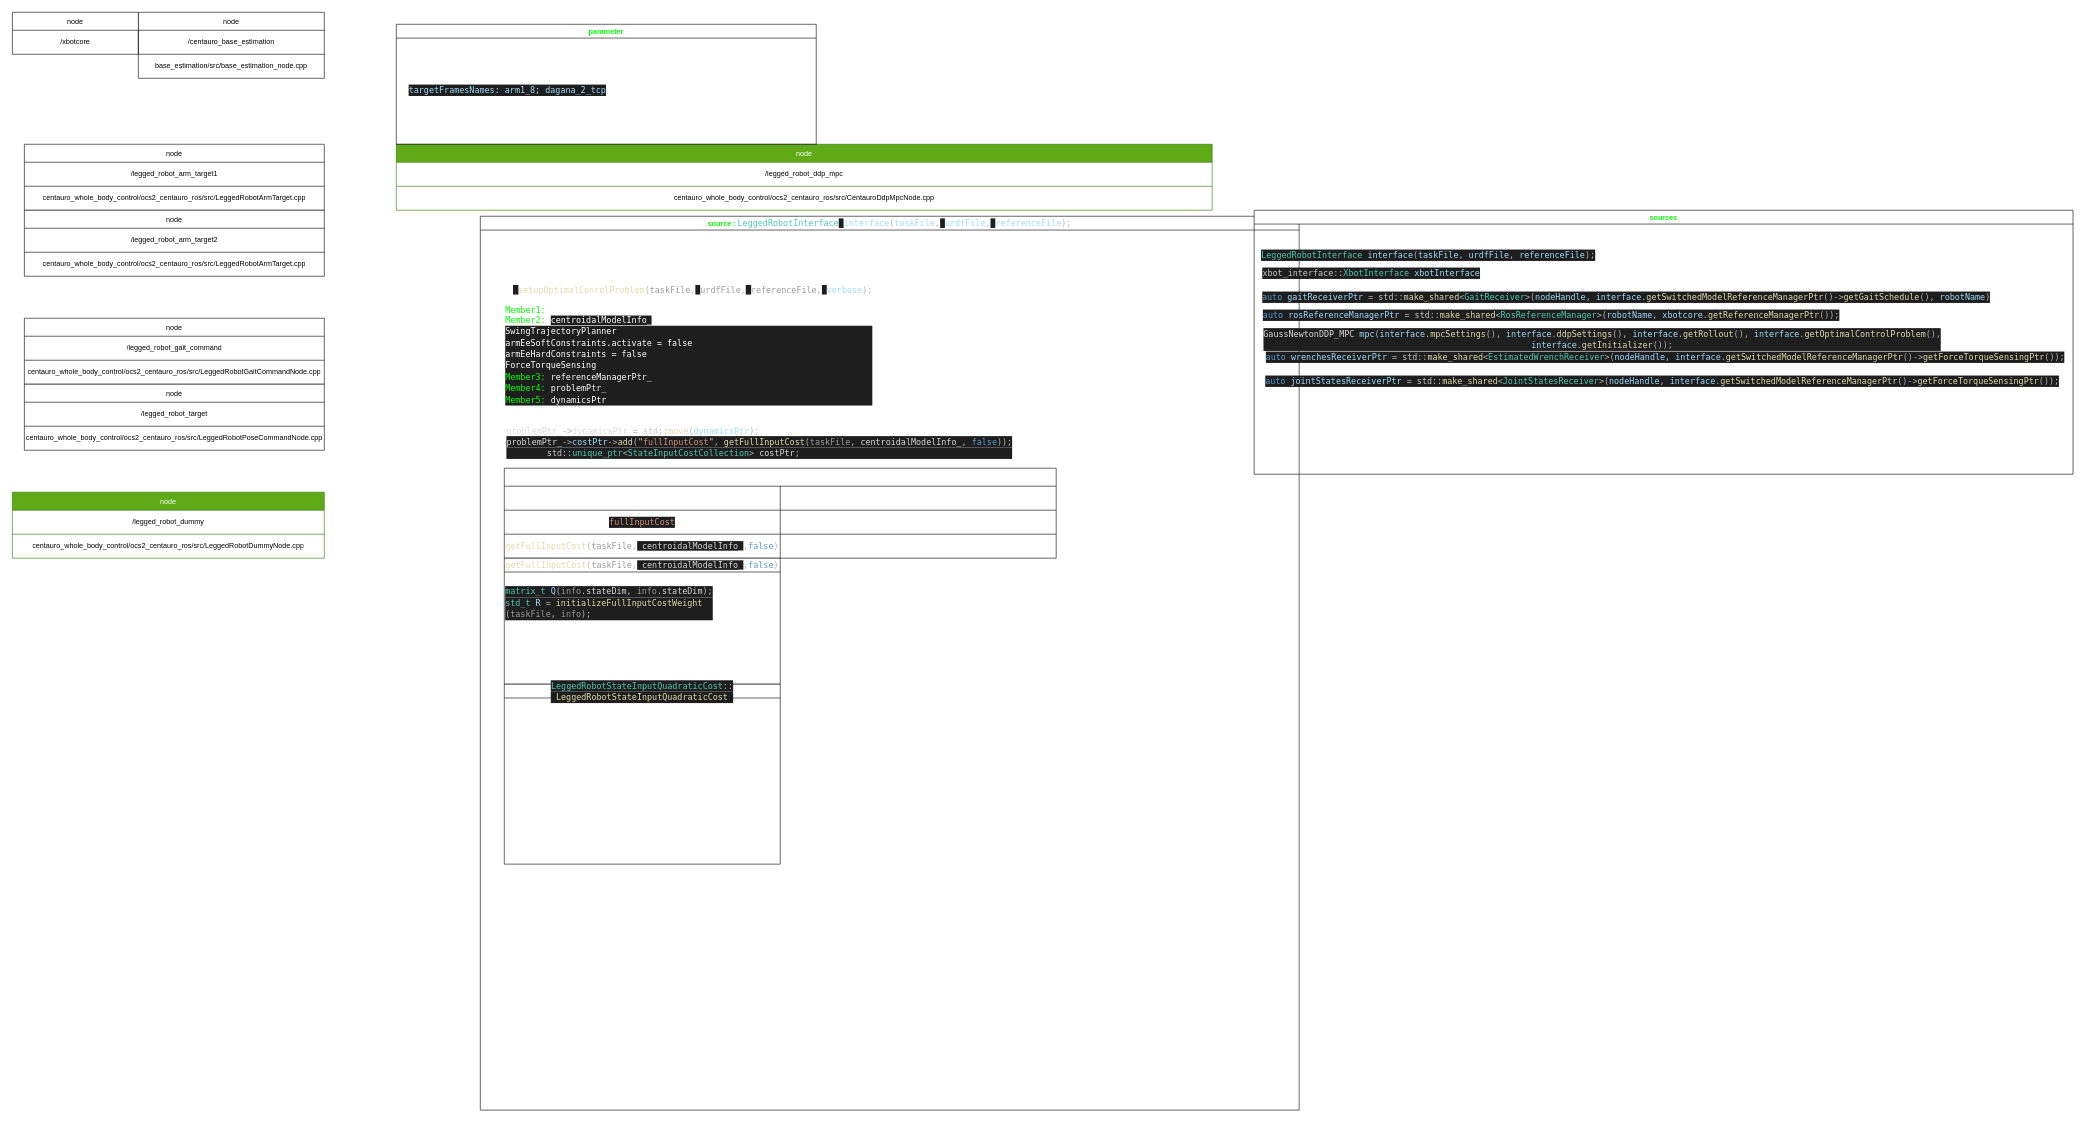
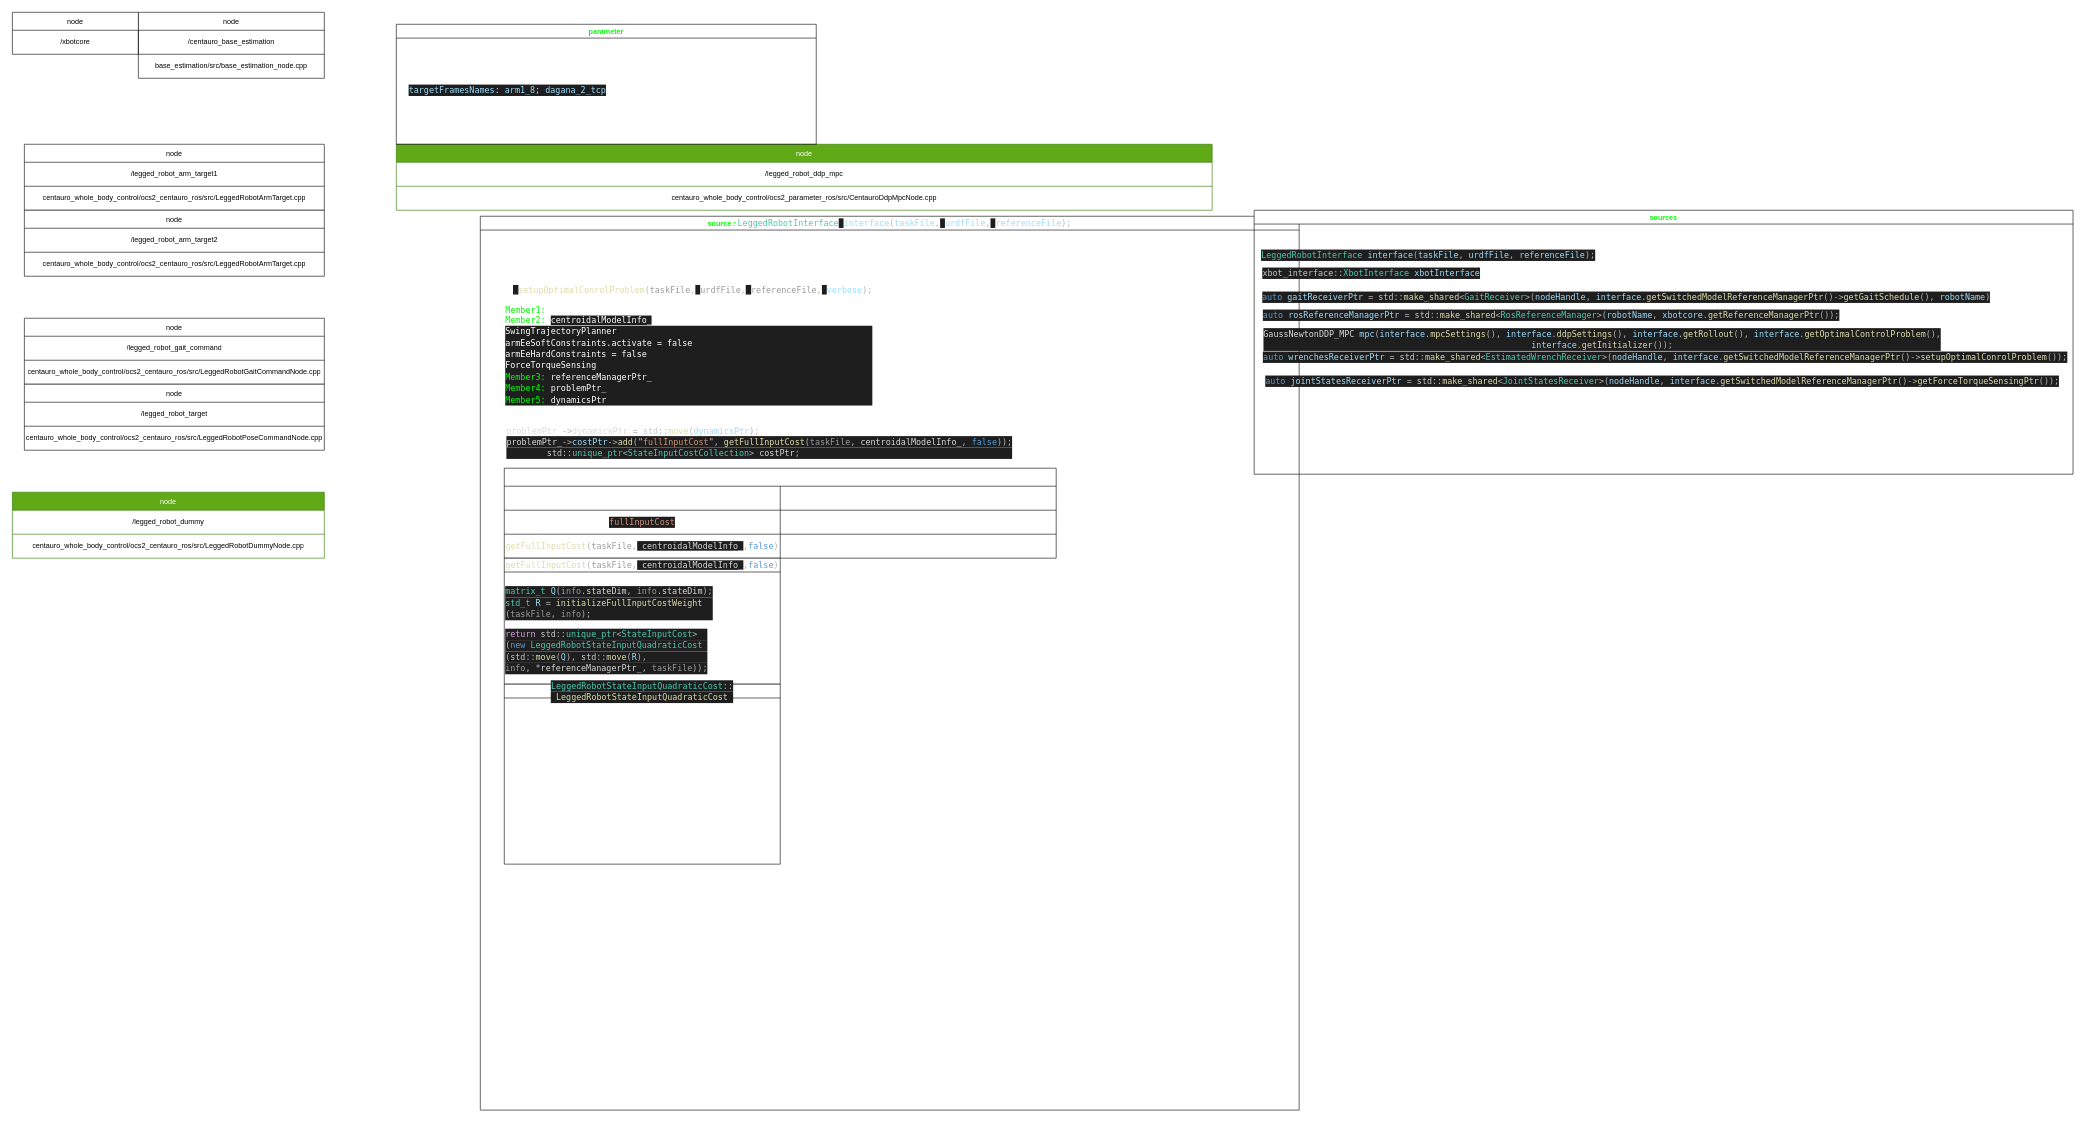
(804, 198) -> (804, 198)
(1666, 357) -> (1666, 357)
none -> (612, 651)
